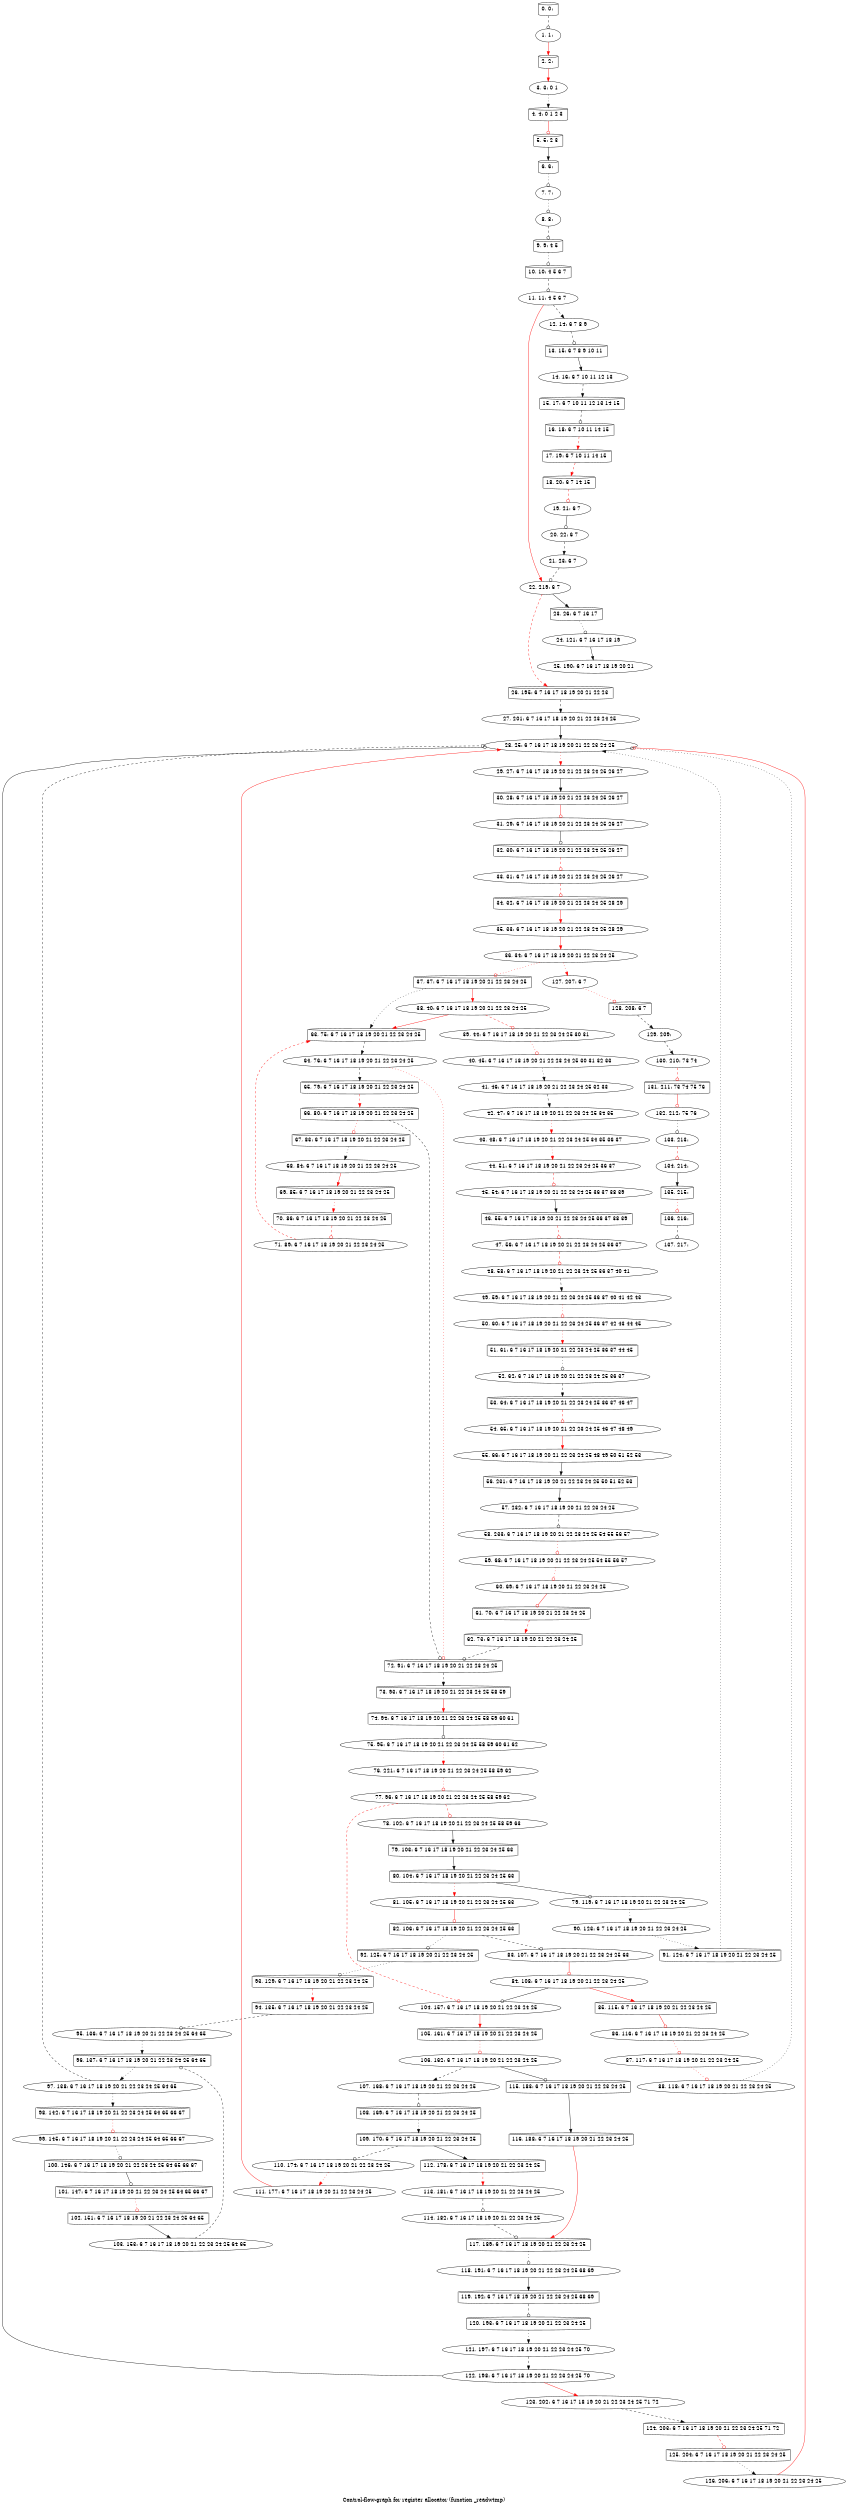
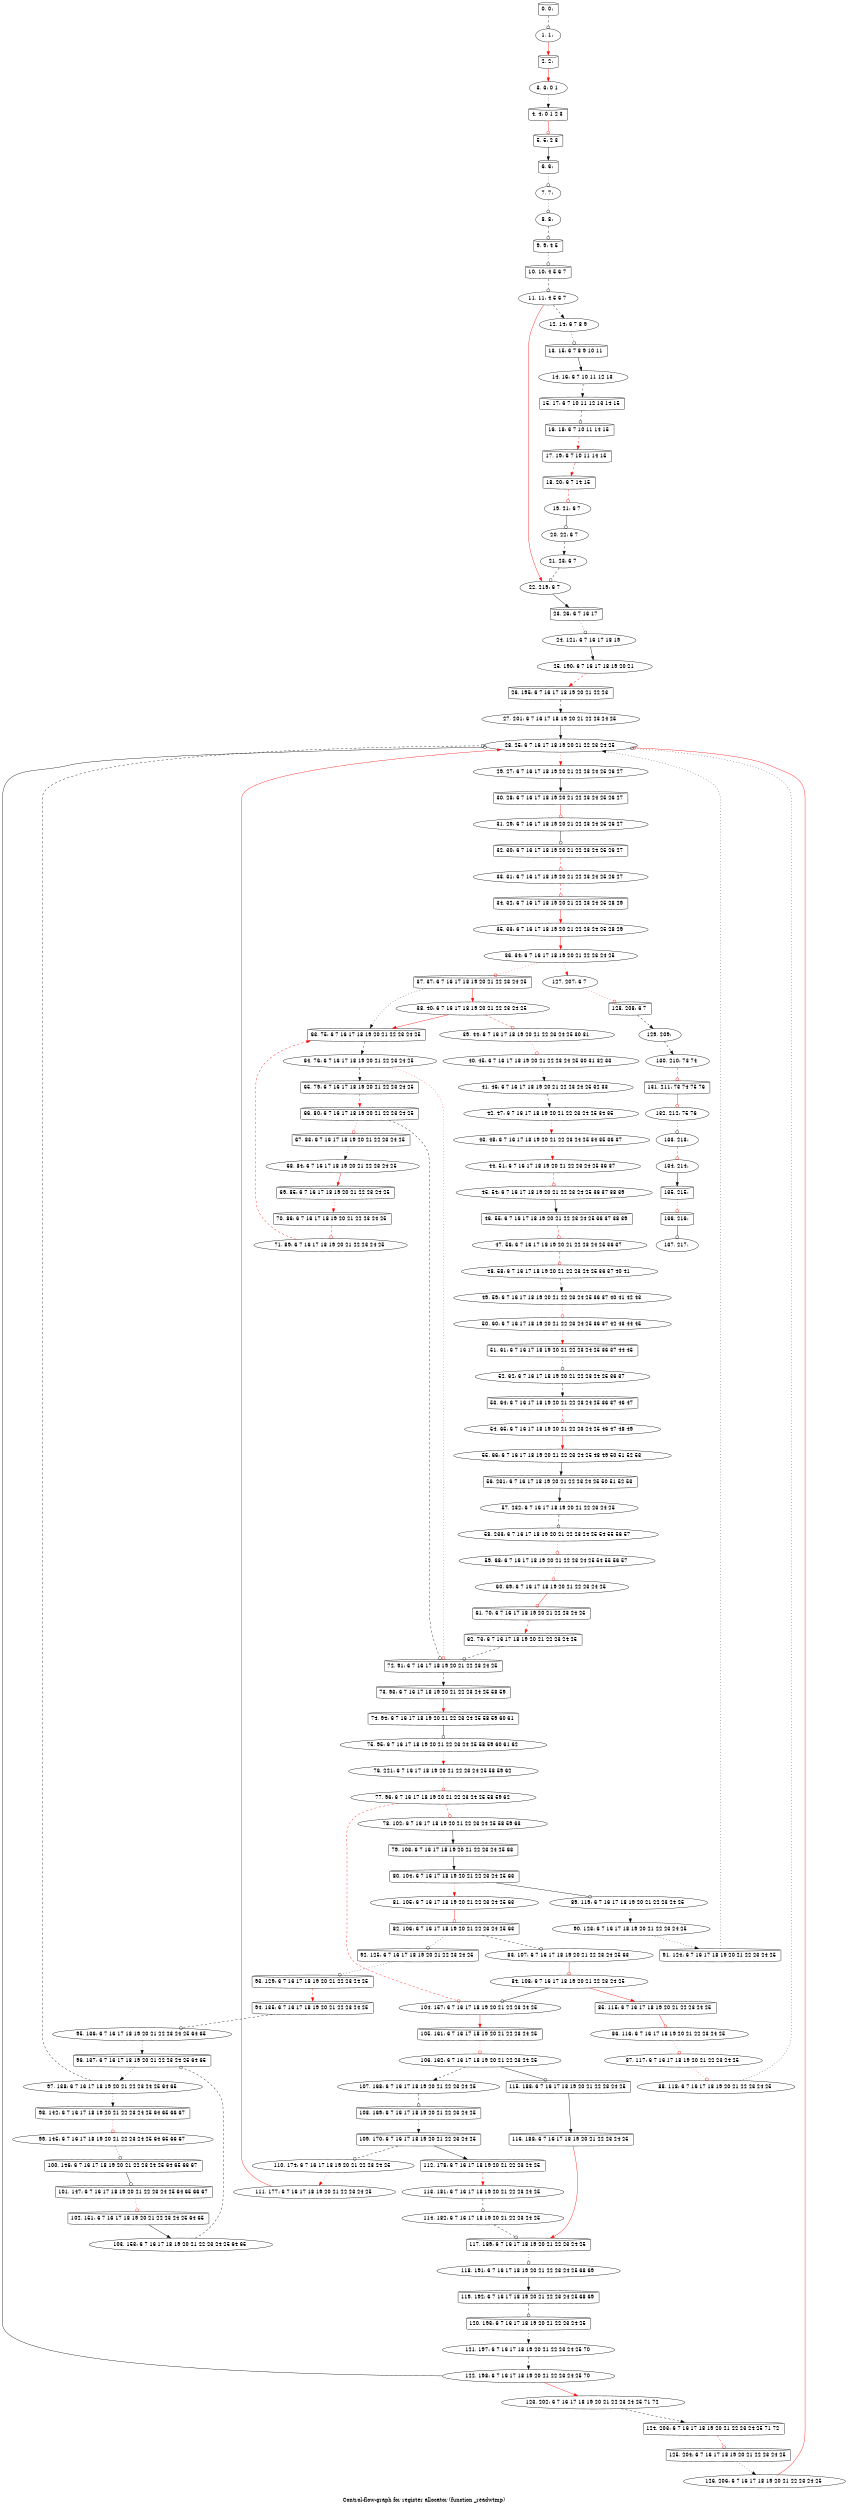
(572, 336) -> (572, 336)
(529, 641) -> (579, 679)
(677, 1231) -> (677, 1231)
(629, 1903) -> (629, 1903)
